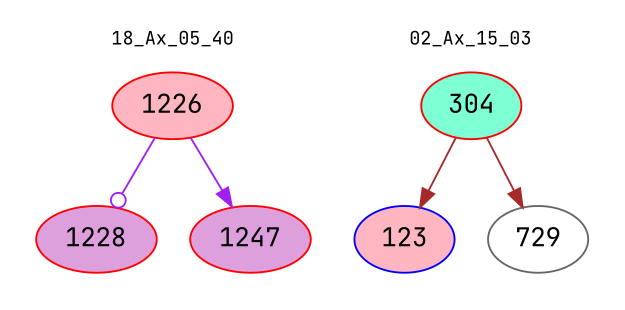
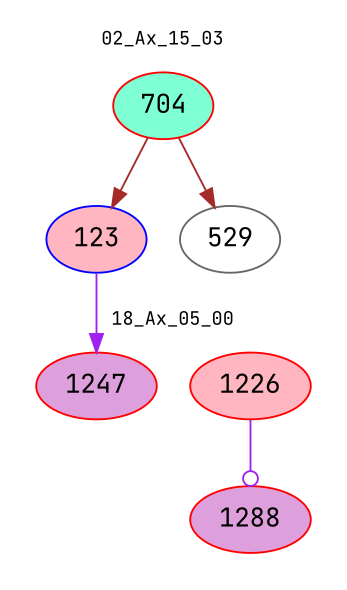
(173, 40) -> (173, 320)
(471, 106) -> (163, 106)
(206, 164) -> (96, 314)
(96, 239) -> (250, 520)
(538, 239) -> (230, 239)
